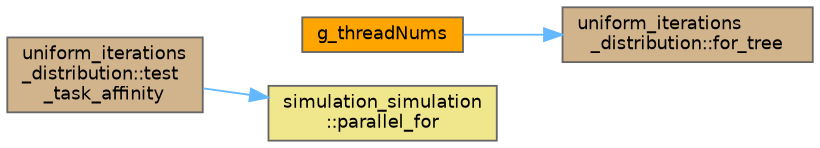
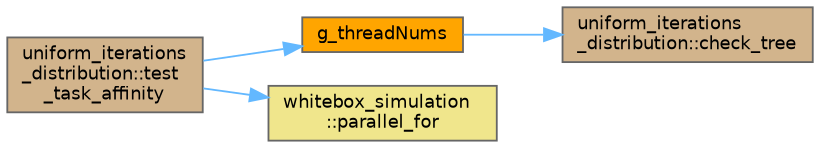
(688, 35) -> (688, 35)
none -> (244, 55)
(383, 113) -> (383, 113)
